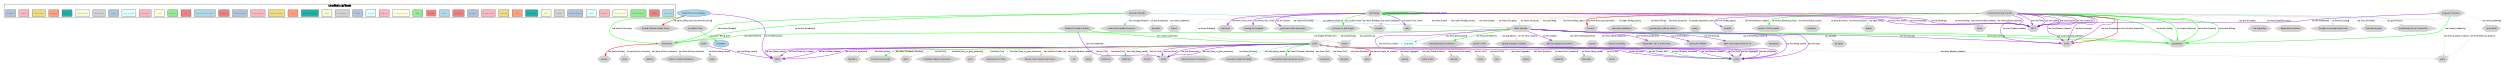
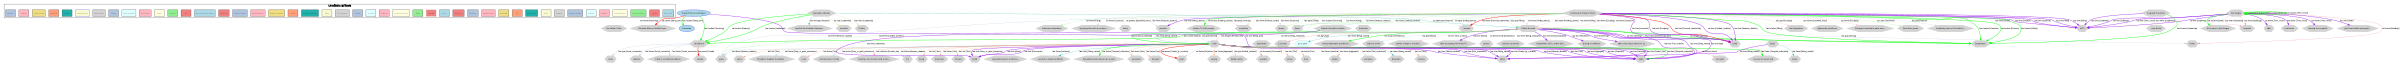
(708, 36) -> (683, 19)
(1216, 45) -> (1230, 32)
